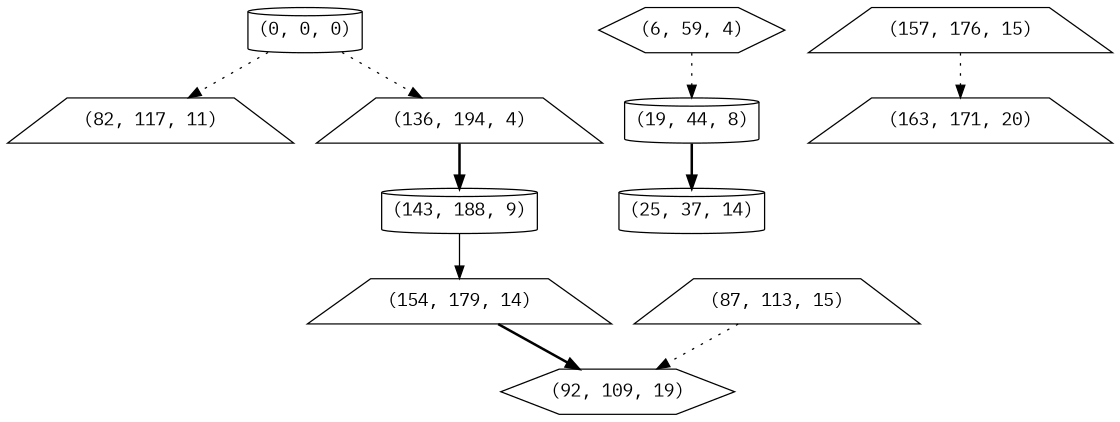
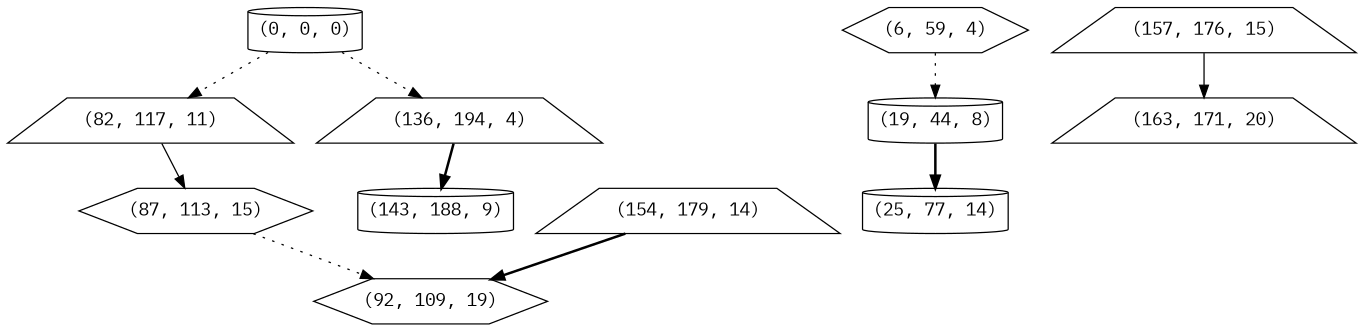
(960, 69) -> (1204, 69)
none -> (170, 160)
(692, 211) -> (935, 211)
(460, 250) -> none
(777, 301) -> (196, 211)
